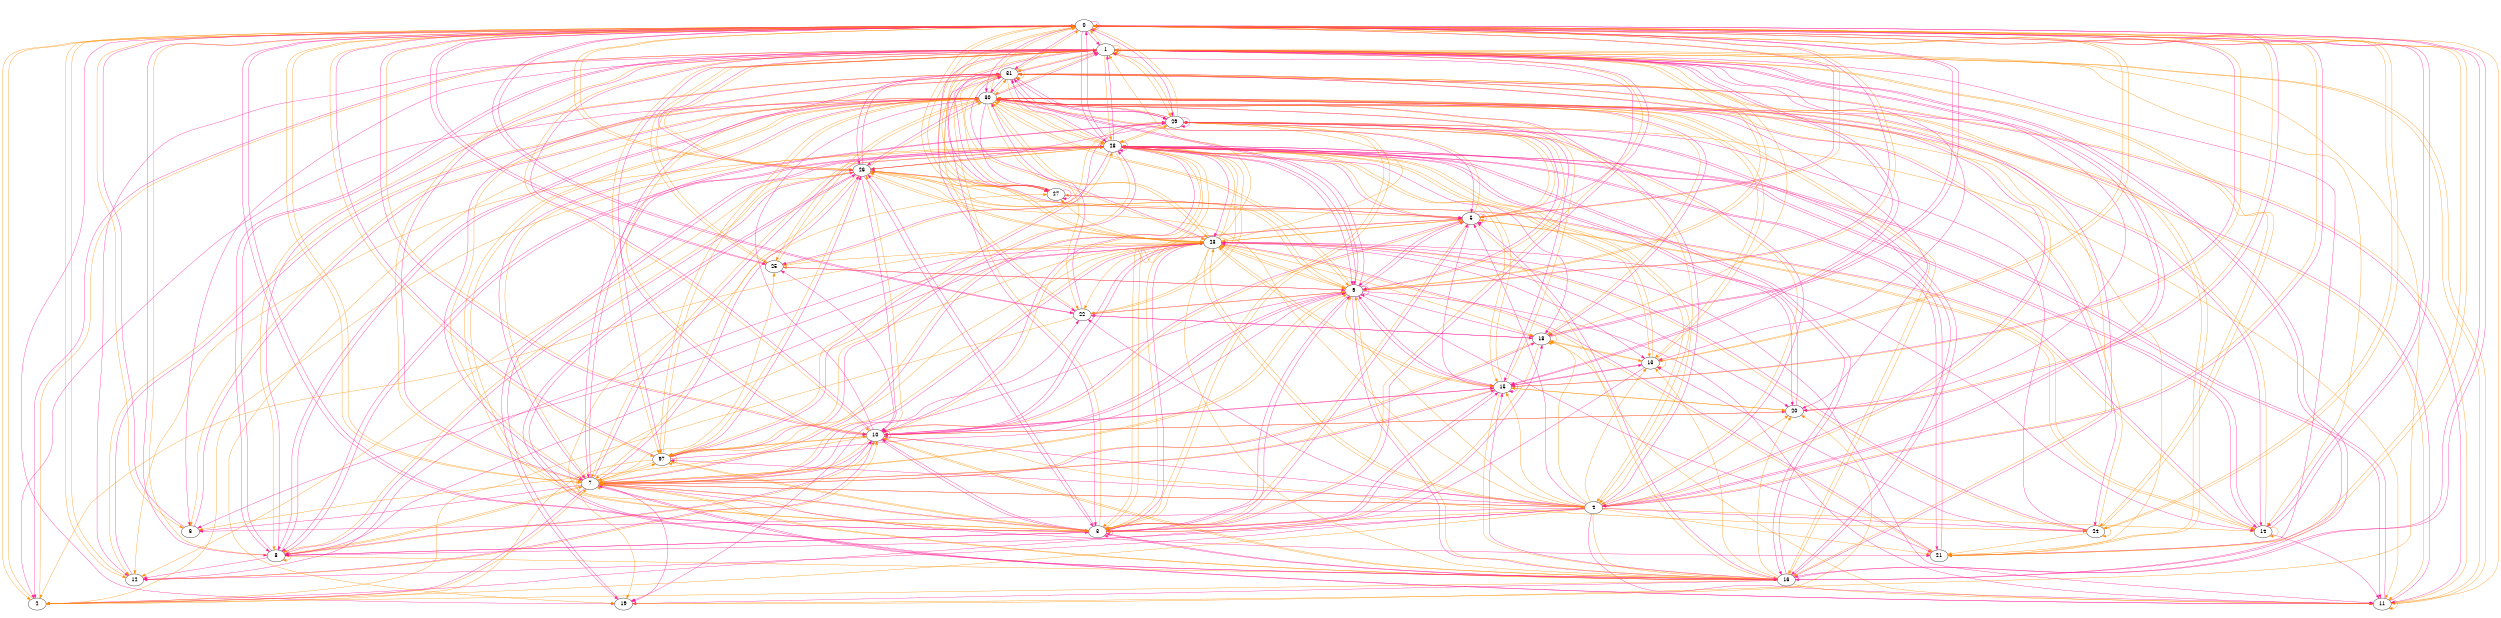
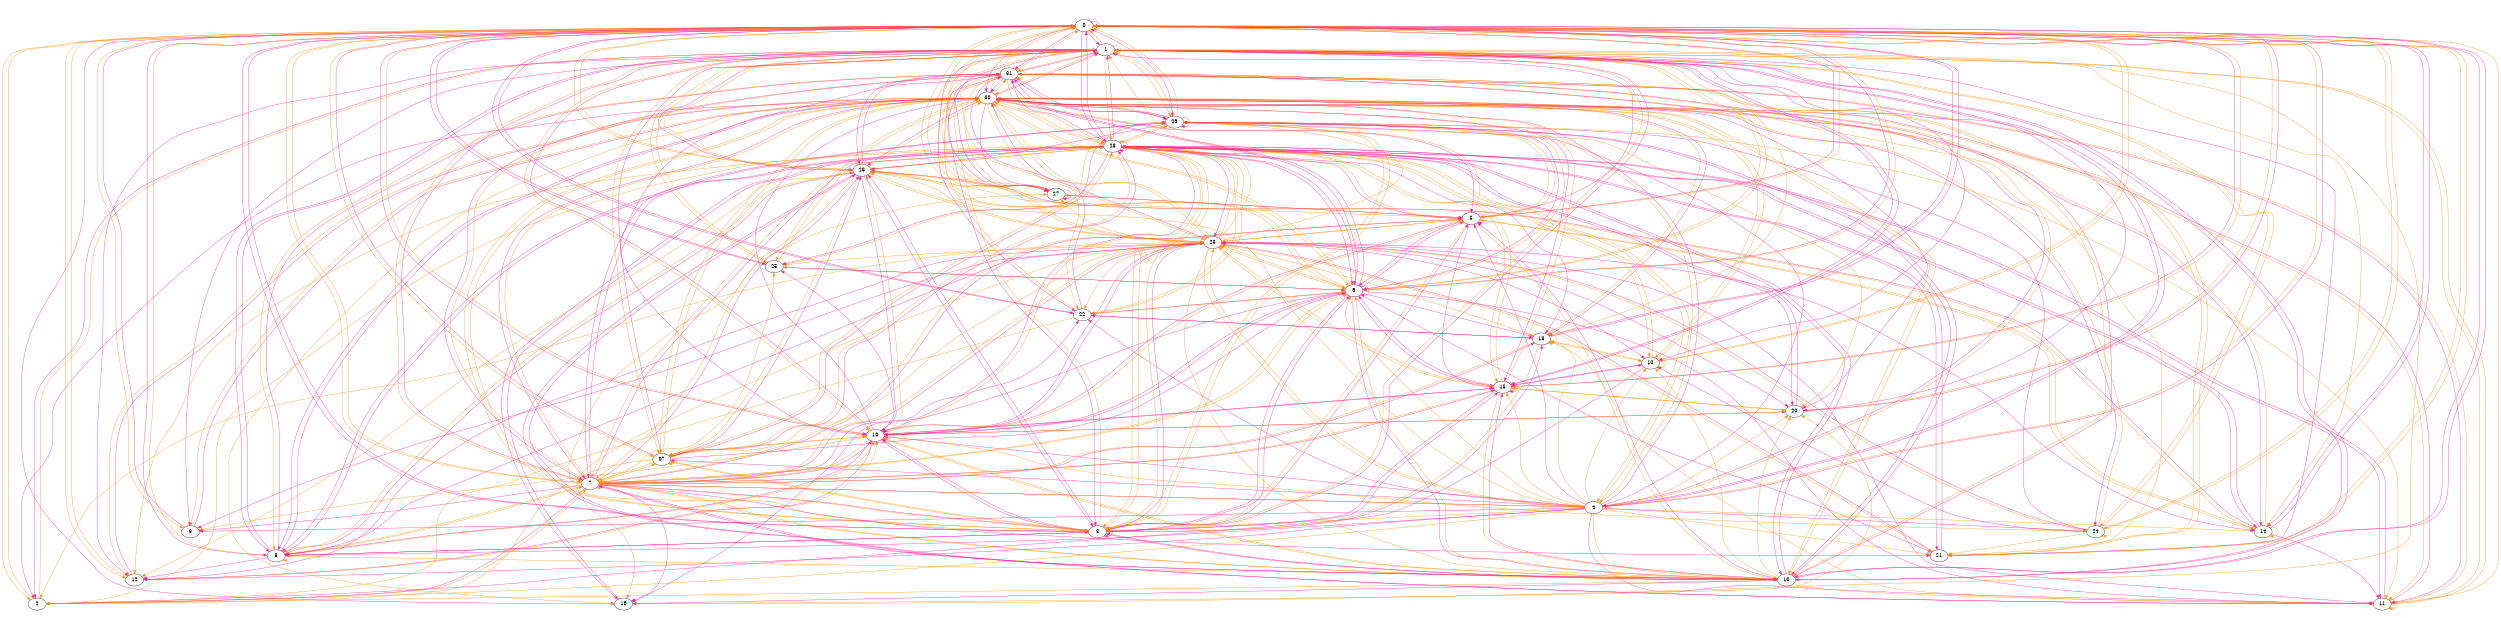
(1659, 184) -> (1612, 145)
(650, 193) -> none
